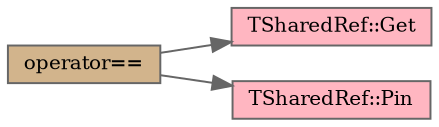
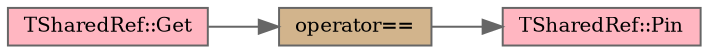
(186, 49) -> (233, 27)
